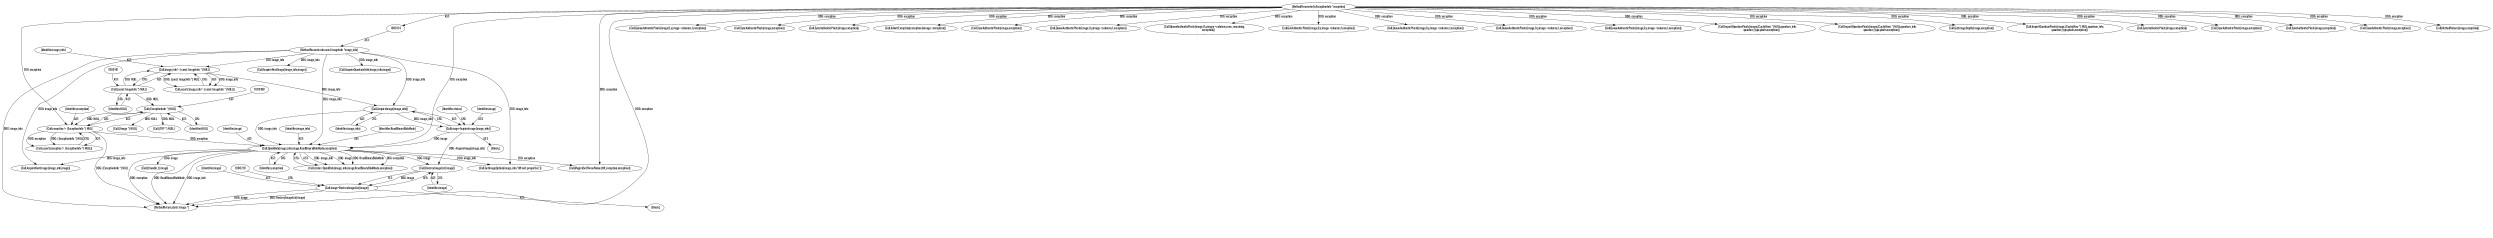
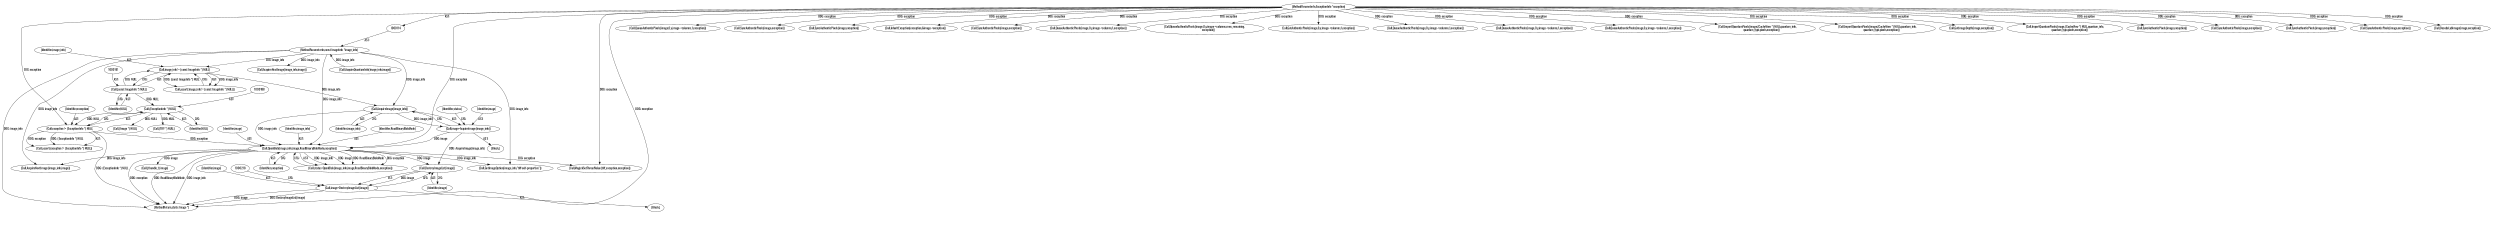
(2457, 28) -> (2457, 28)
(354, 58) -> (337, 63)
(84, 140) -> none
